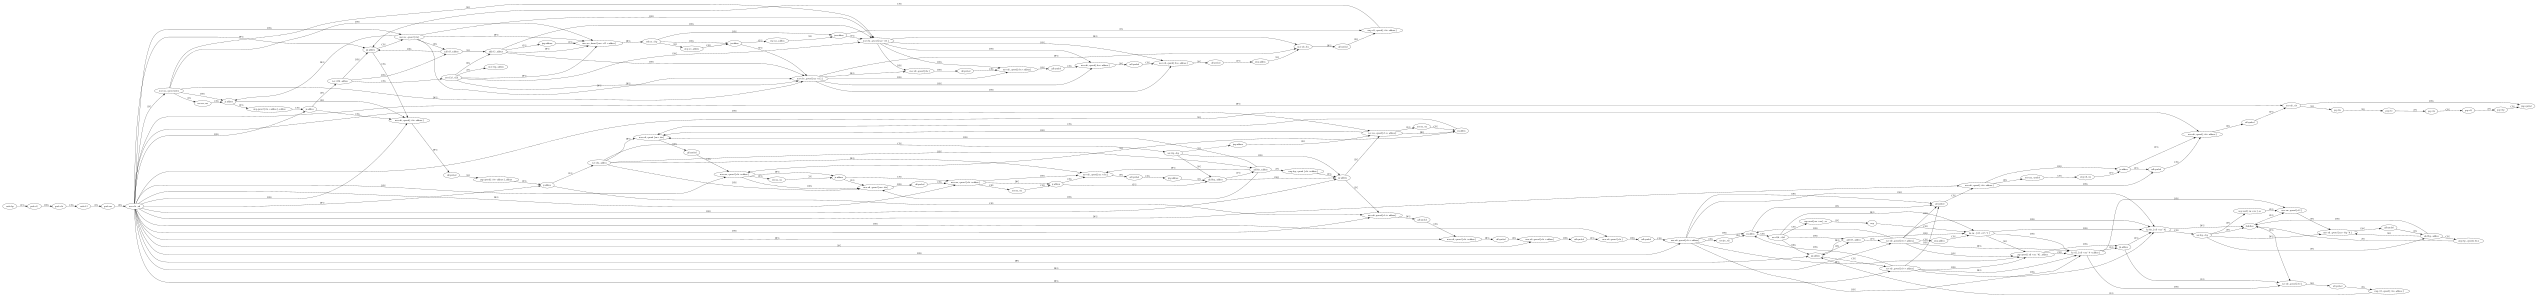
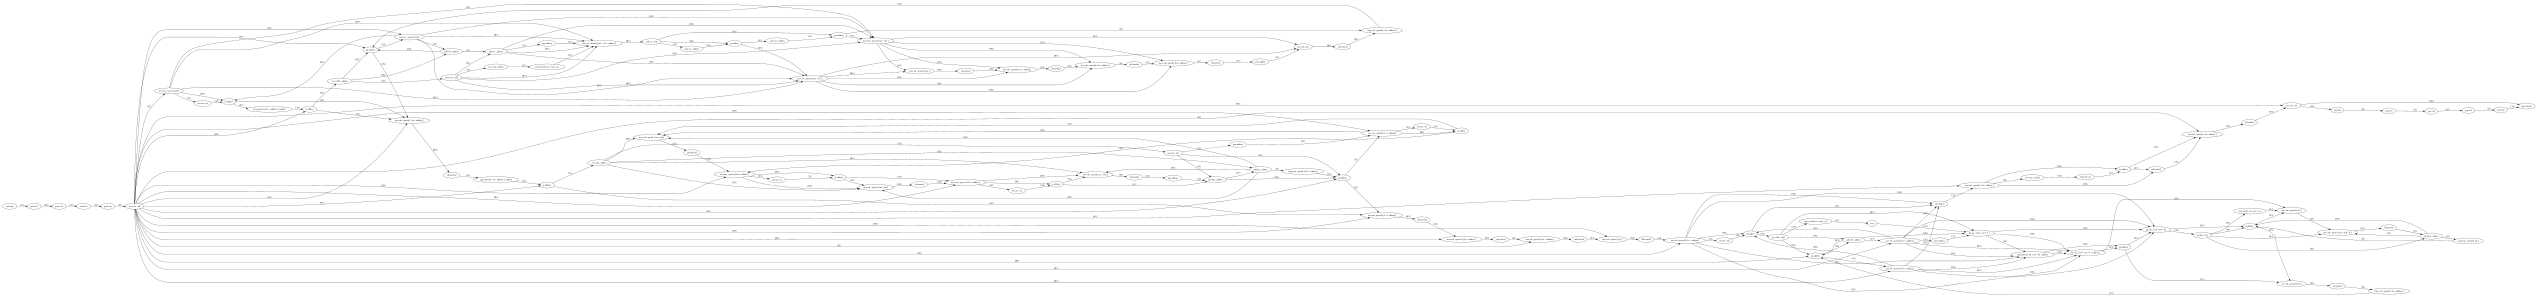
none -> (547, 67)
(2175, 288) -> none
